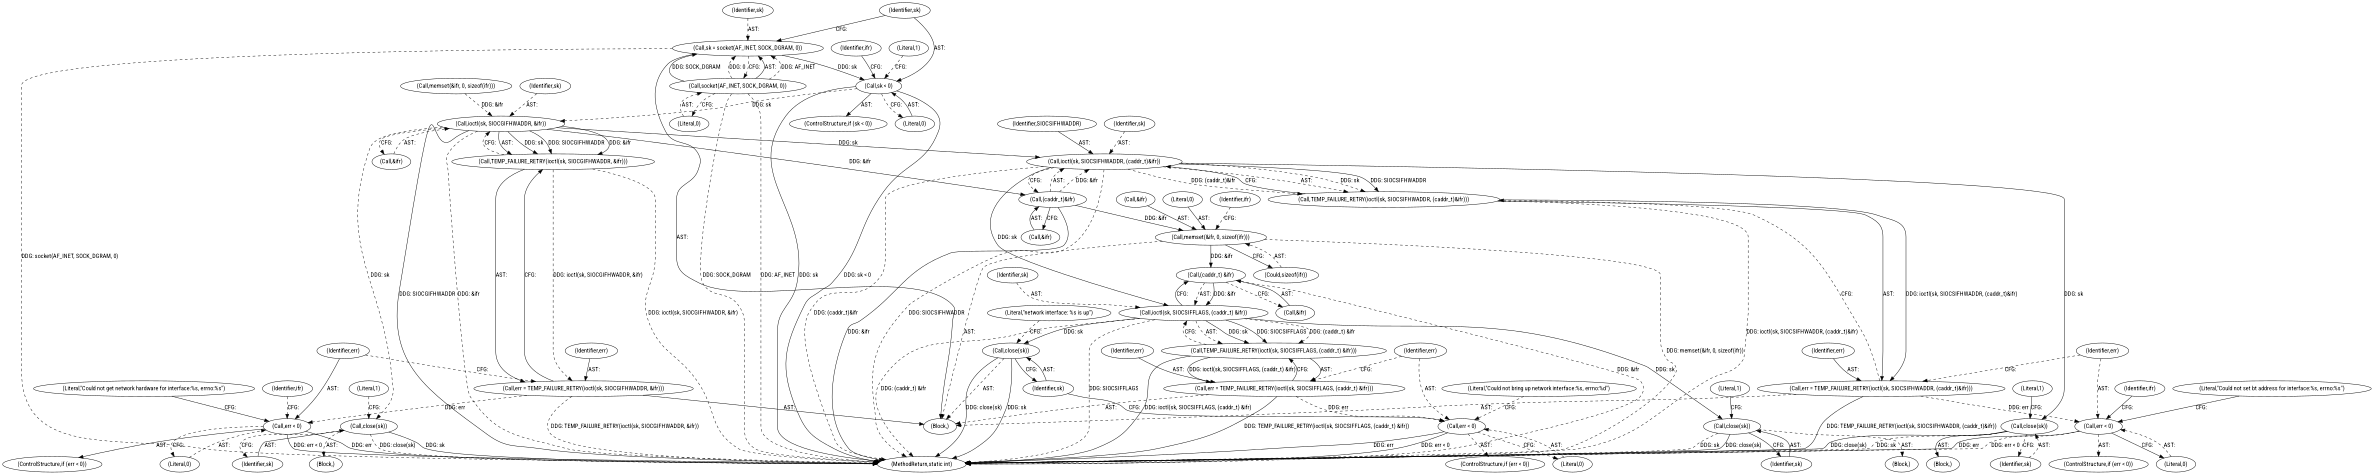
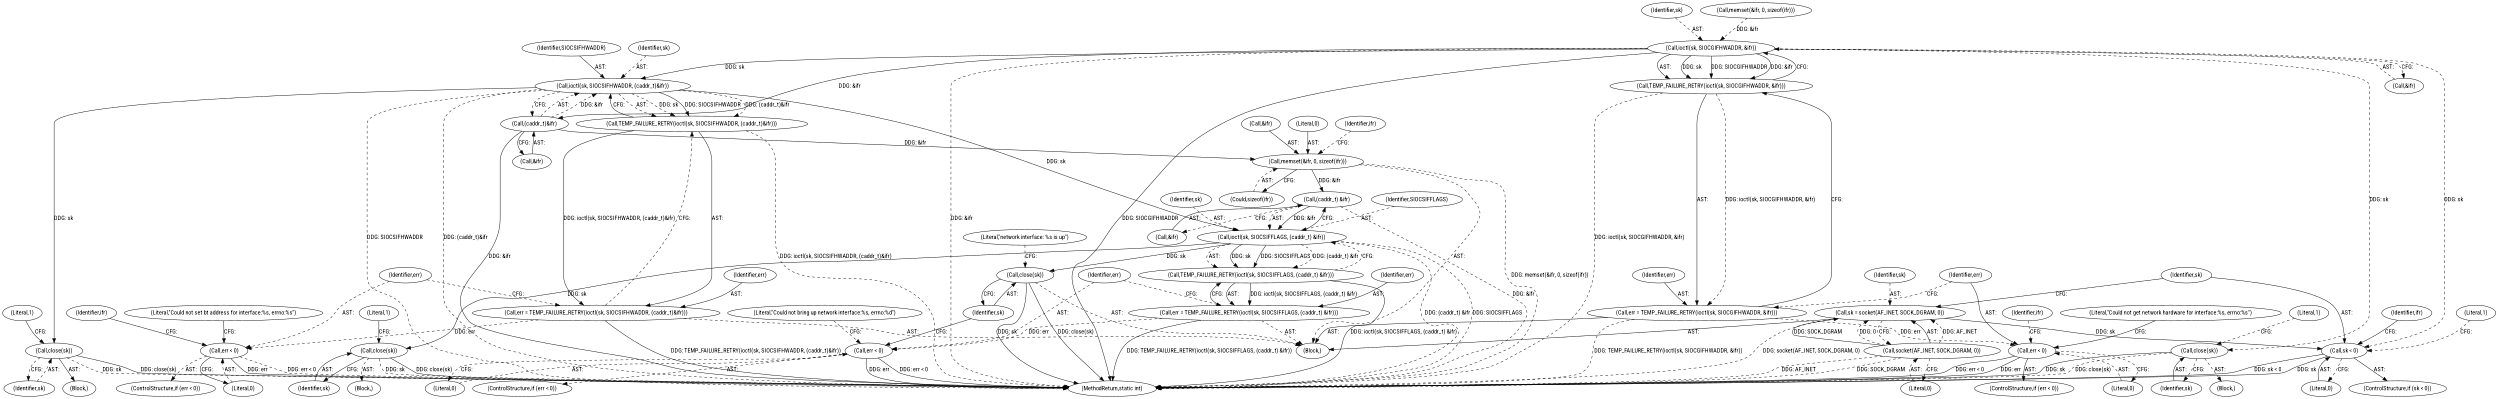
(711, 109) -> (2420, 65)
(488, 149) -> (1795, 65)
none -> (1417, 200)
